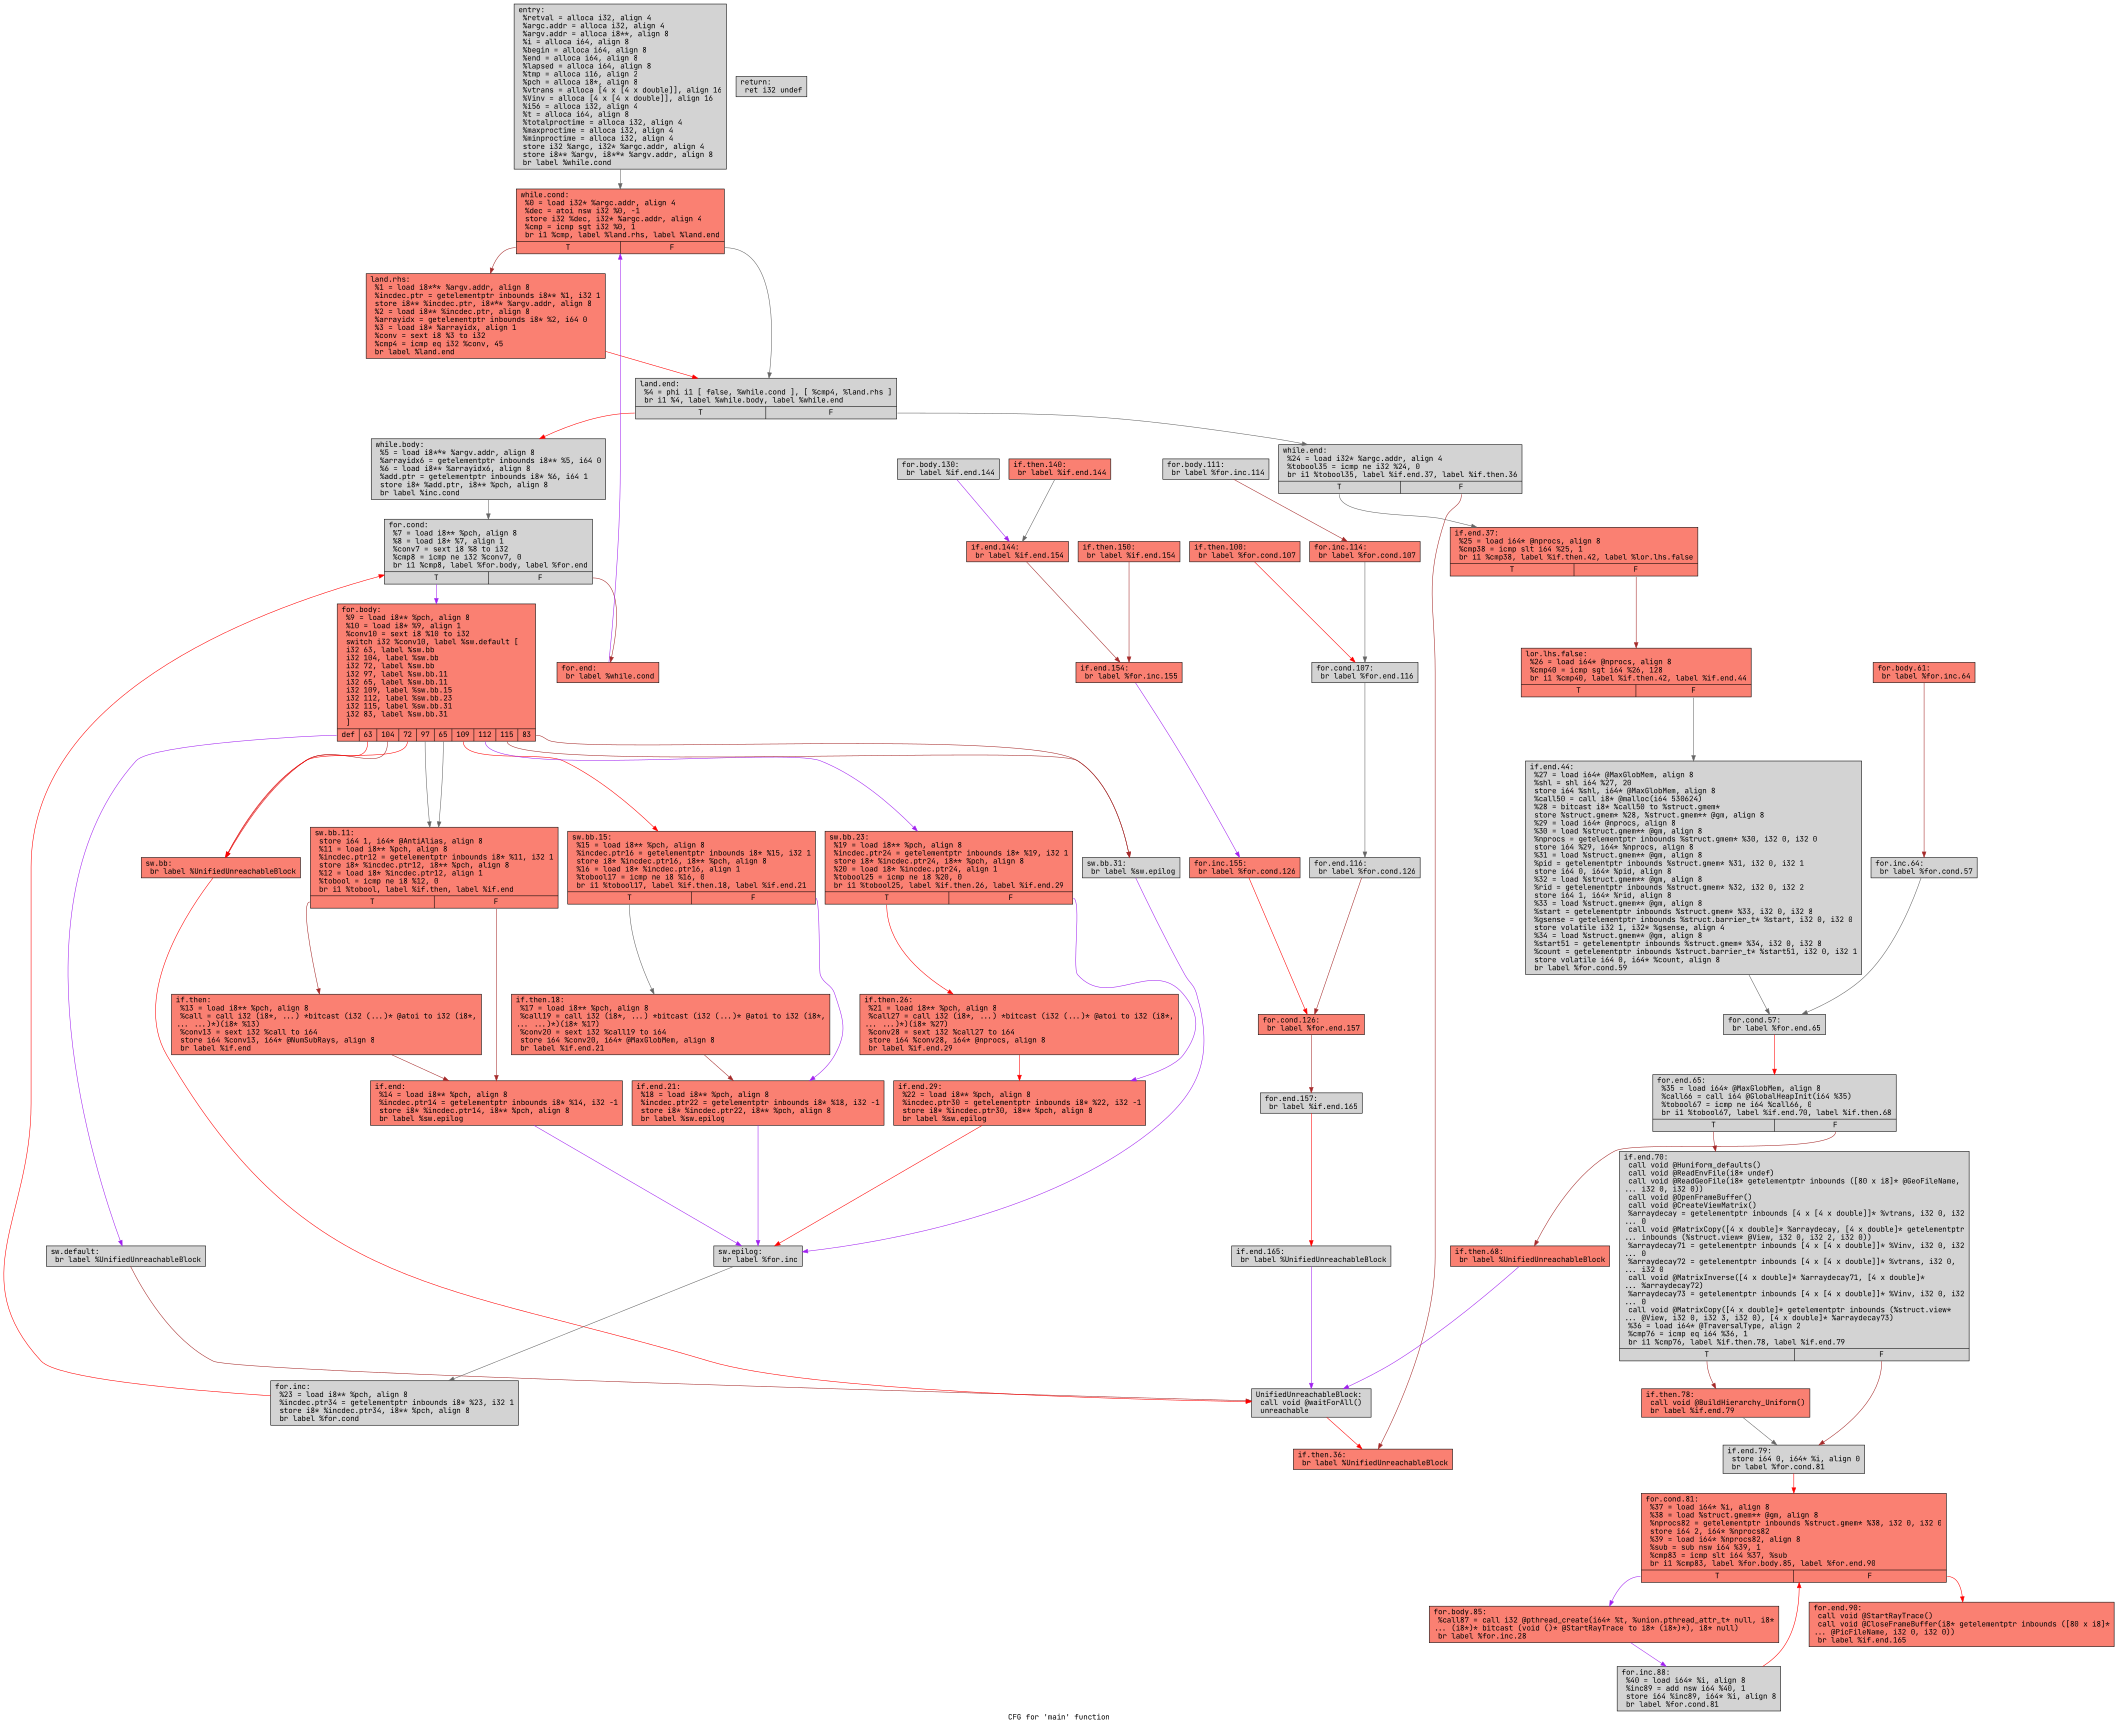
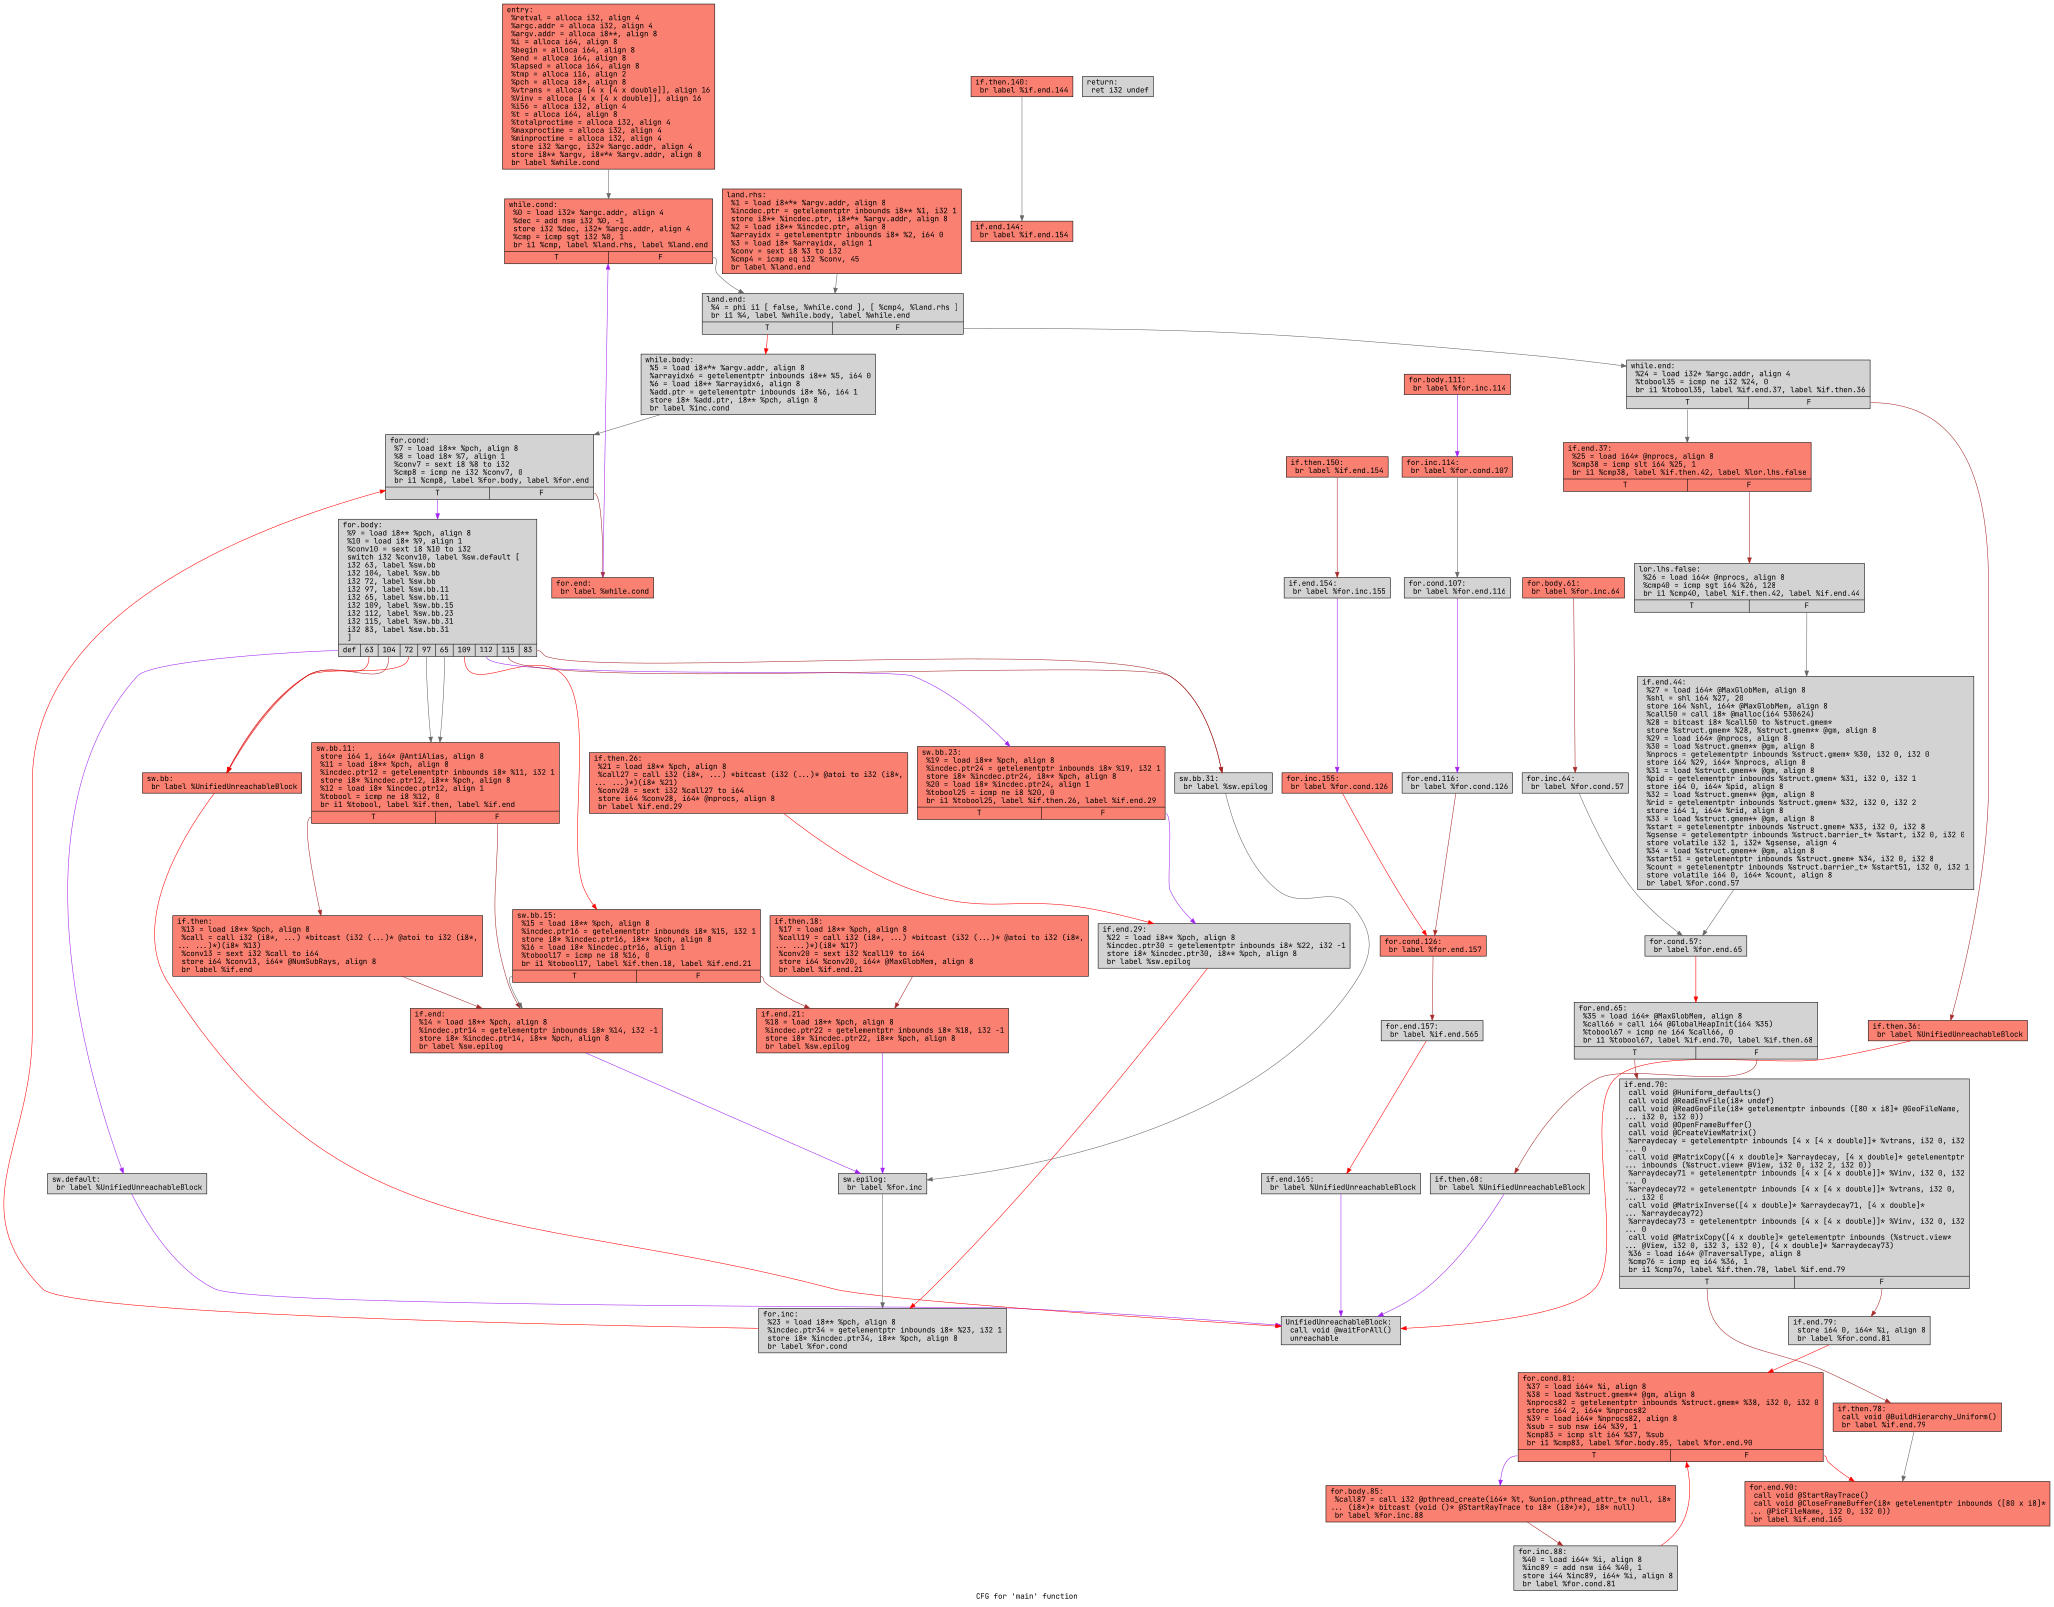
(620, 87) -> (609, 87)
(580, 211) -> (567, 221)
(501, 254) -> none
(649, 364) -> (836, 281)
(948, 469) -> none
(1216, 469) -> (1457, 384)
(1288, 509) -> (1457, 423)
(1245, 552) -> none
(1071, 610) -> none
(436, 673) -> (438, 588)
(1129, 673) -> (1337, 588)
(1636, 673) -> (1749, 588)
(1365, 767) -> (1457, 683)
(636, 948) -> (512, 990)
(906, 955) -> none
(1579, 968) -> (1691, 883)
(833, 991) -> (781, 994)
(906, 1024) -> (636, 783)
(1020, 1103) -> (1224, 946)
(1311, 1107) -> (1432, 1034)
(1118, 1154) -> (1284, 1056)
(881, 1184) -> (1066, 1142)
(1530, 1256) -> (1510, 1184)
(1713, 1326) -> (1713, 1254)
(665, 1383) -> (681, 1306)
(1758, 1429) -> (1909, 1454)
(1342, 1431) -> (1602, 1130)
(1794, 1459) -> (1859, 1330)
(1480, 1636) -> (1377, 1516)
(1646, 1653) -> (1543, 1532)
(1699, 1697) -> (1596, 1576)
